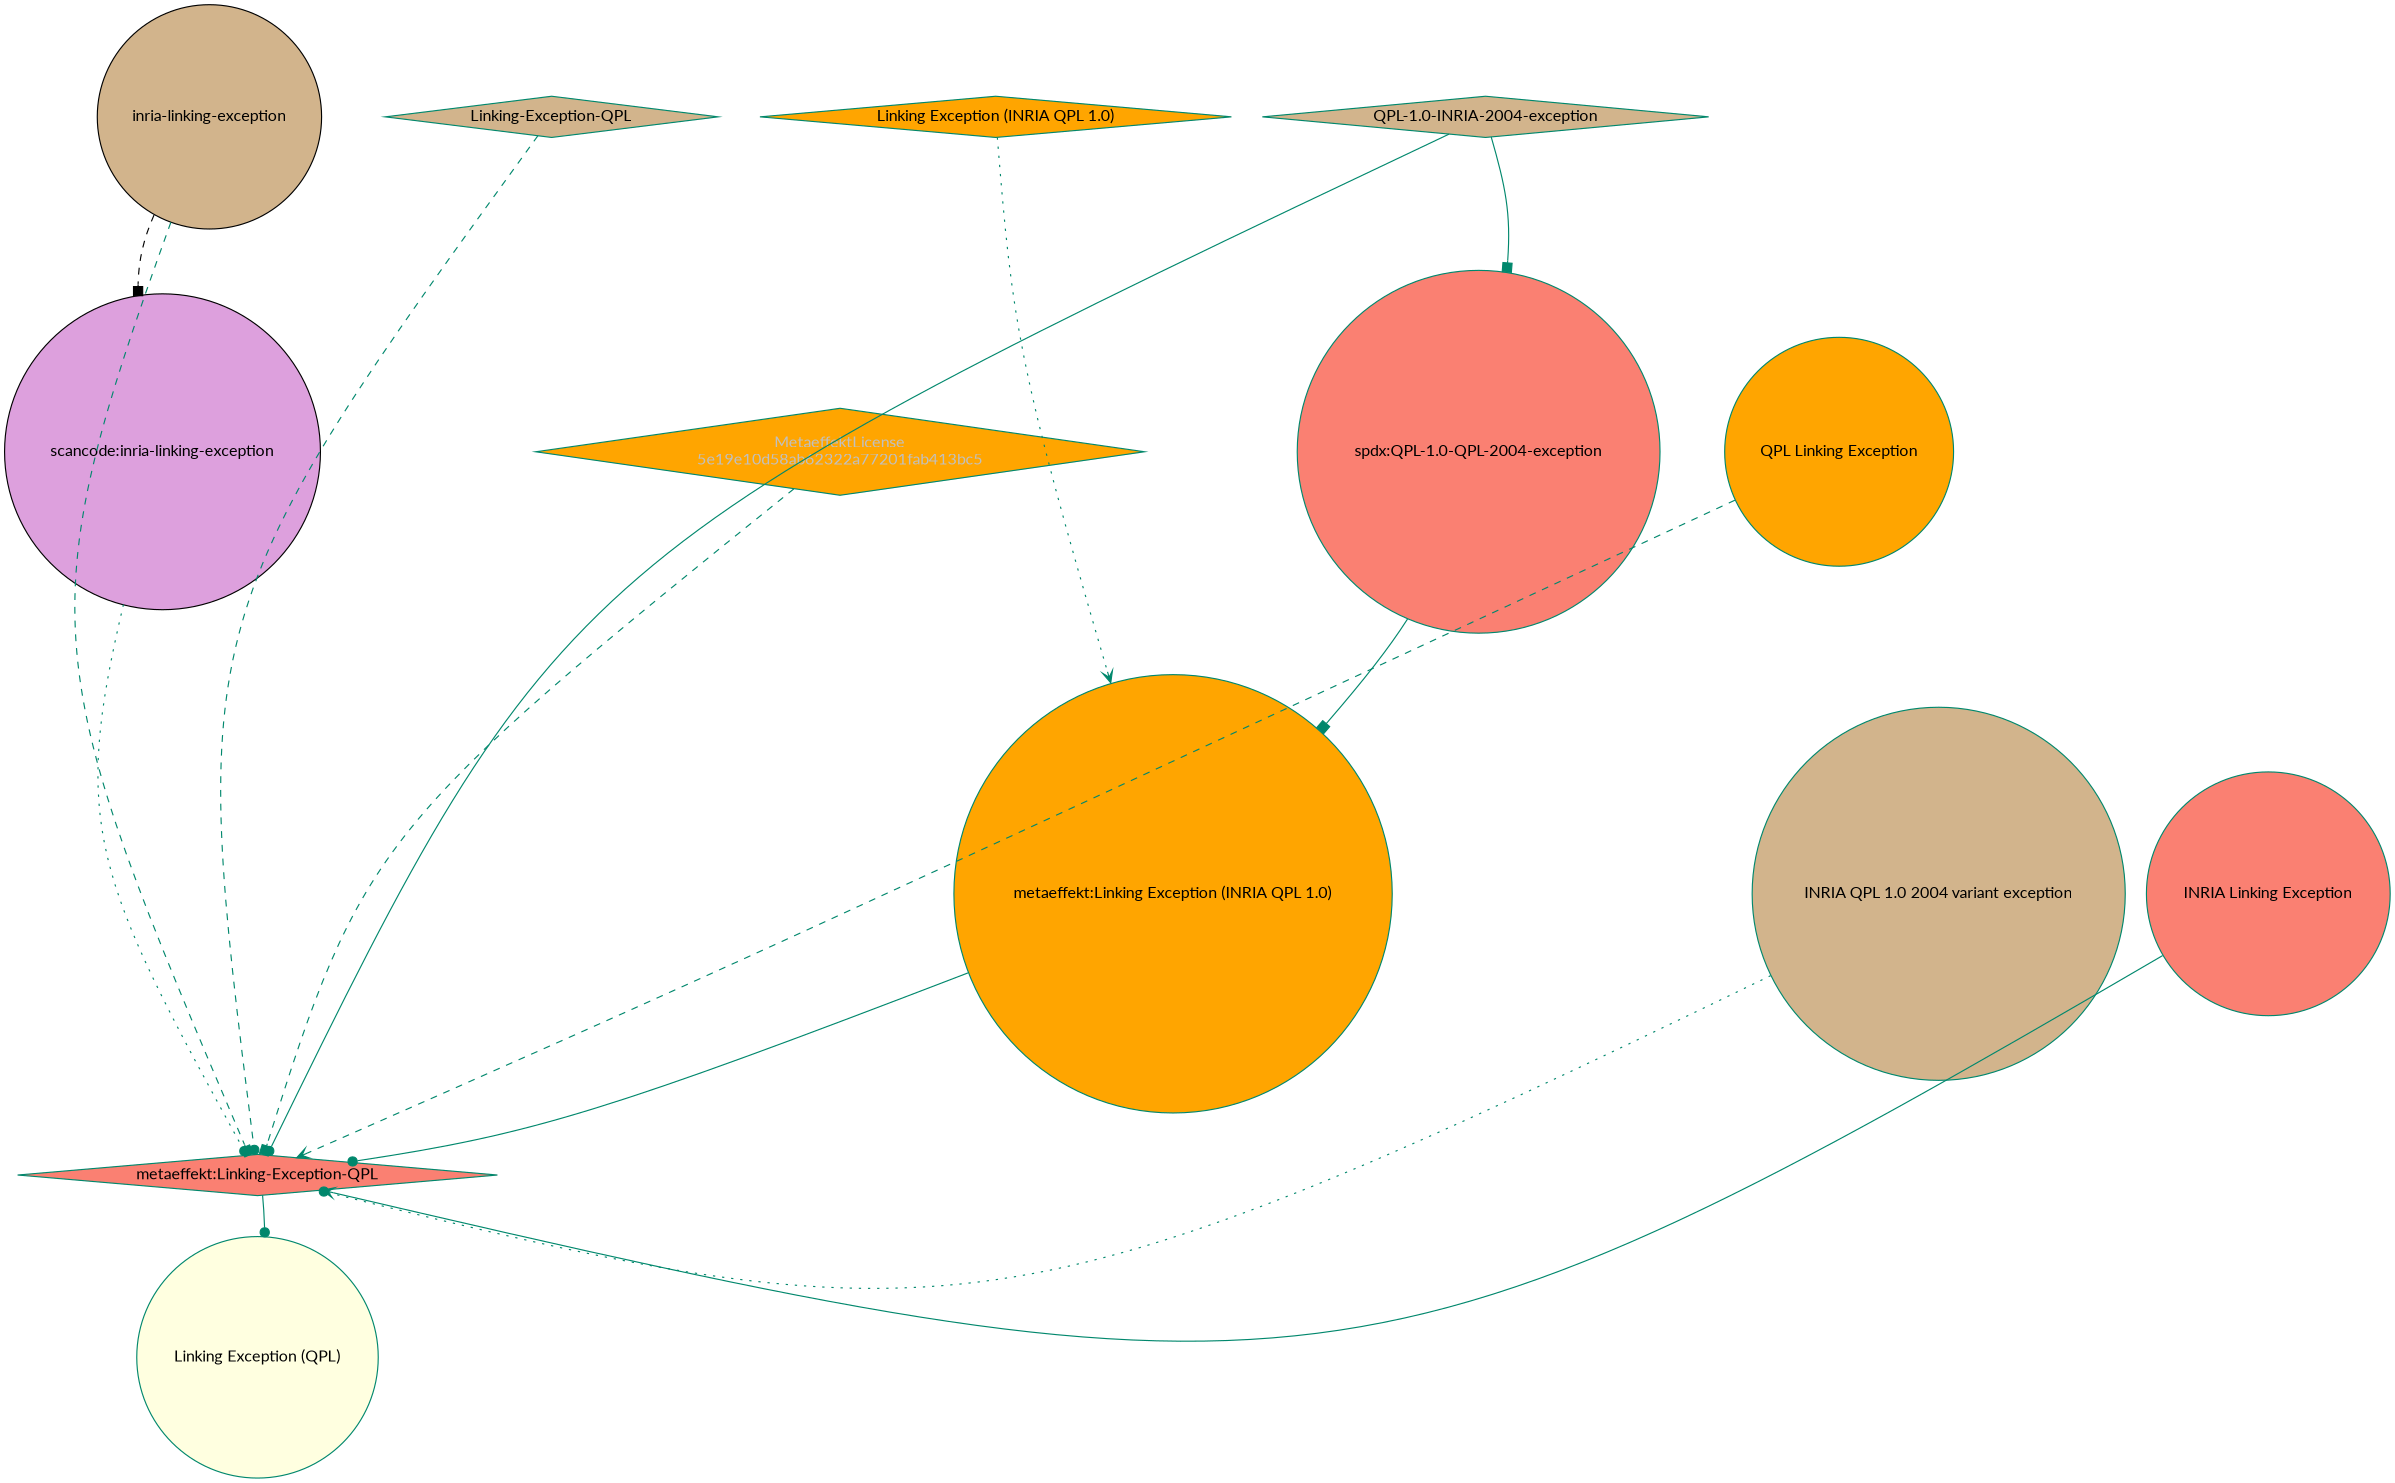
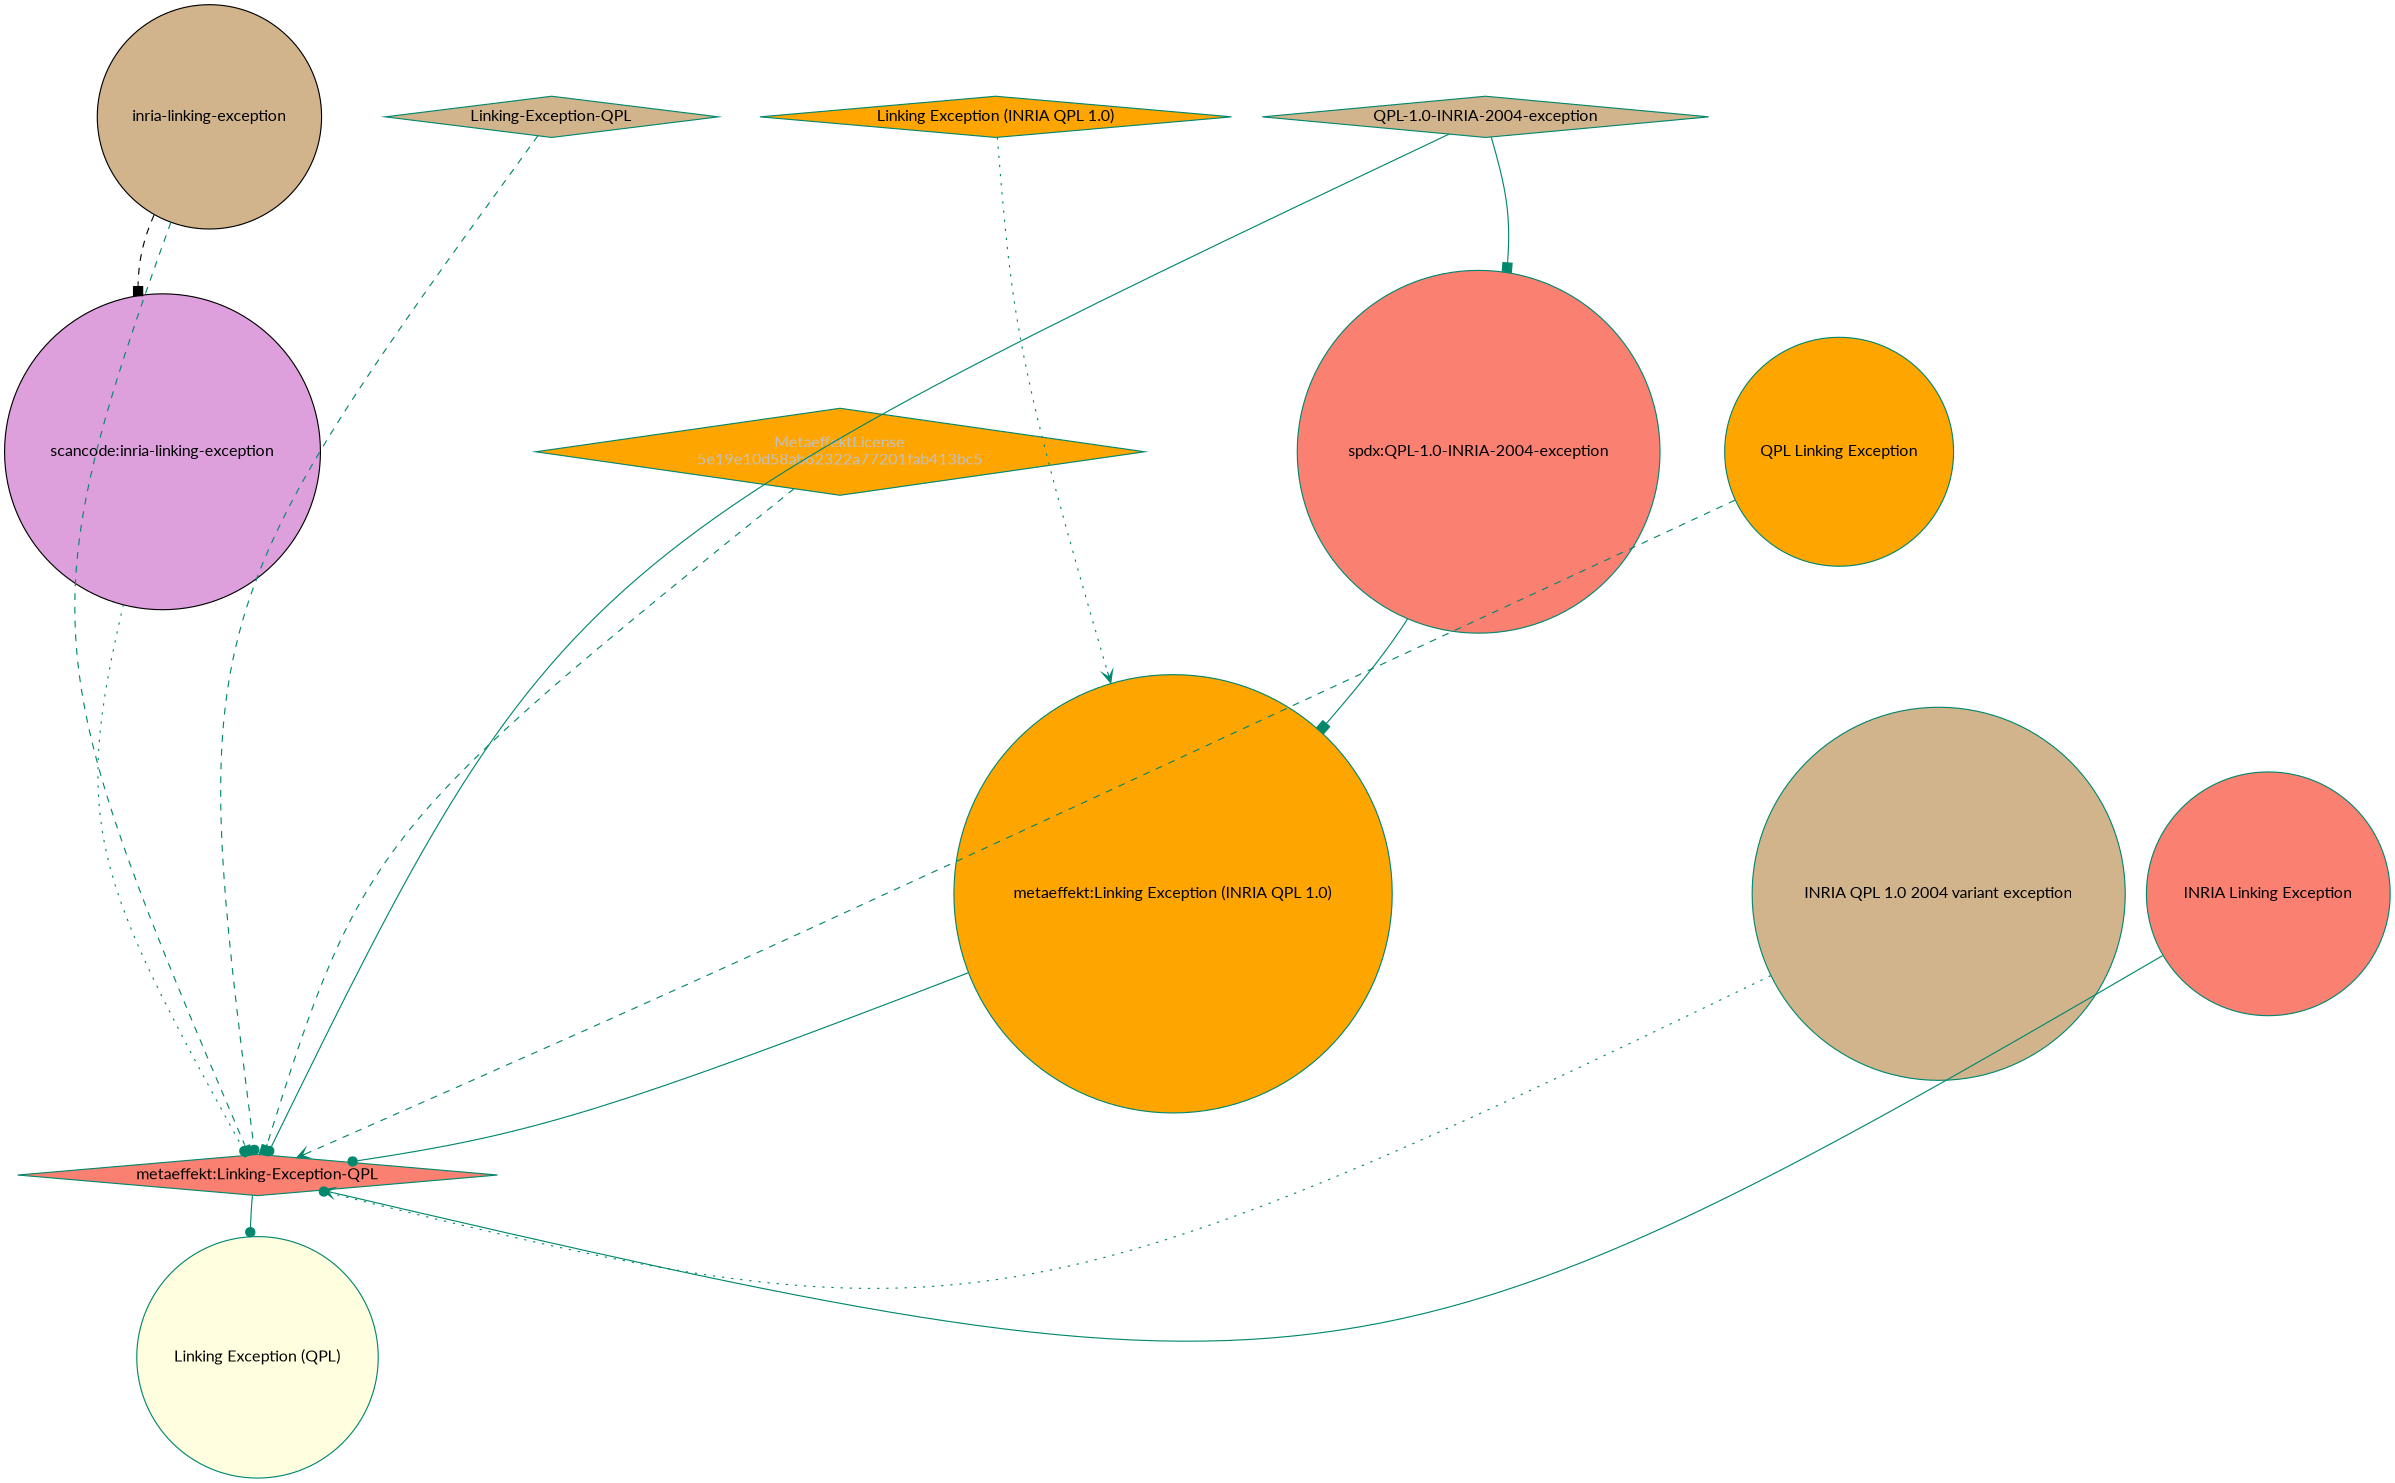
(1479, 452) -> (1479, 452)
(264, 1211) -> (251, 1211)
